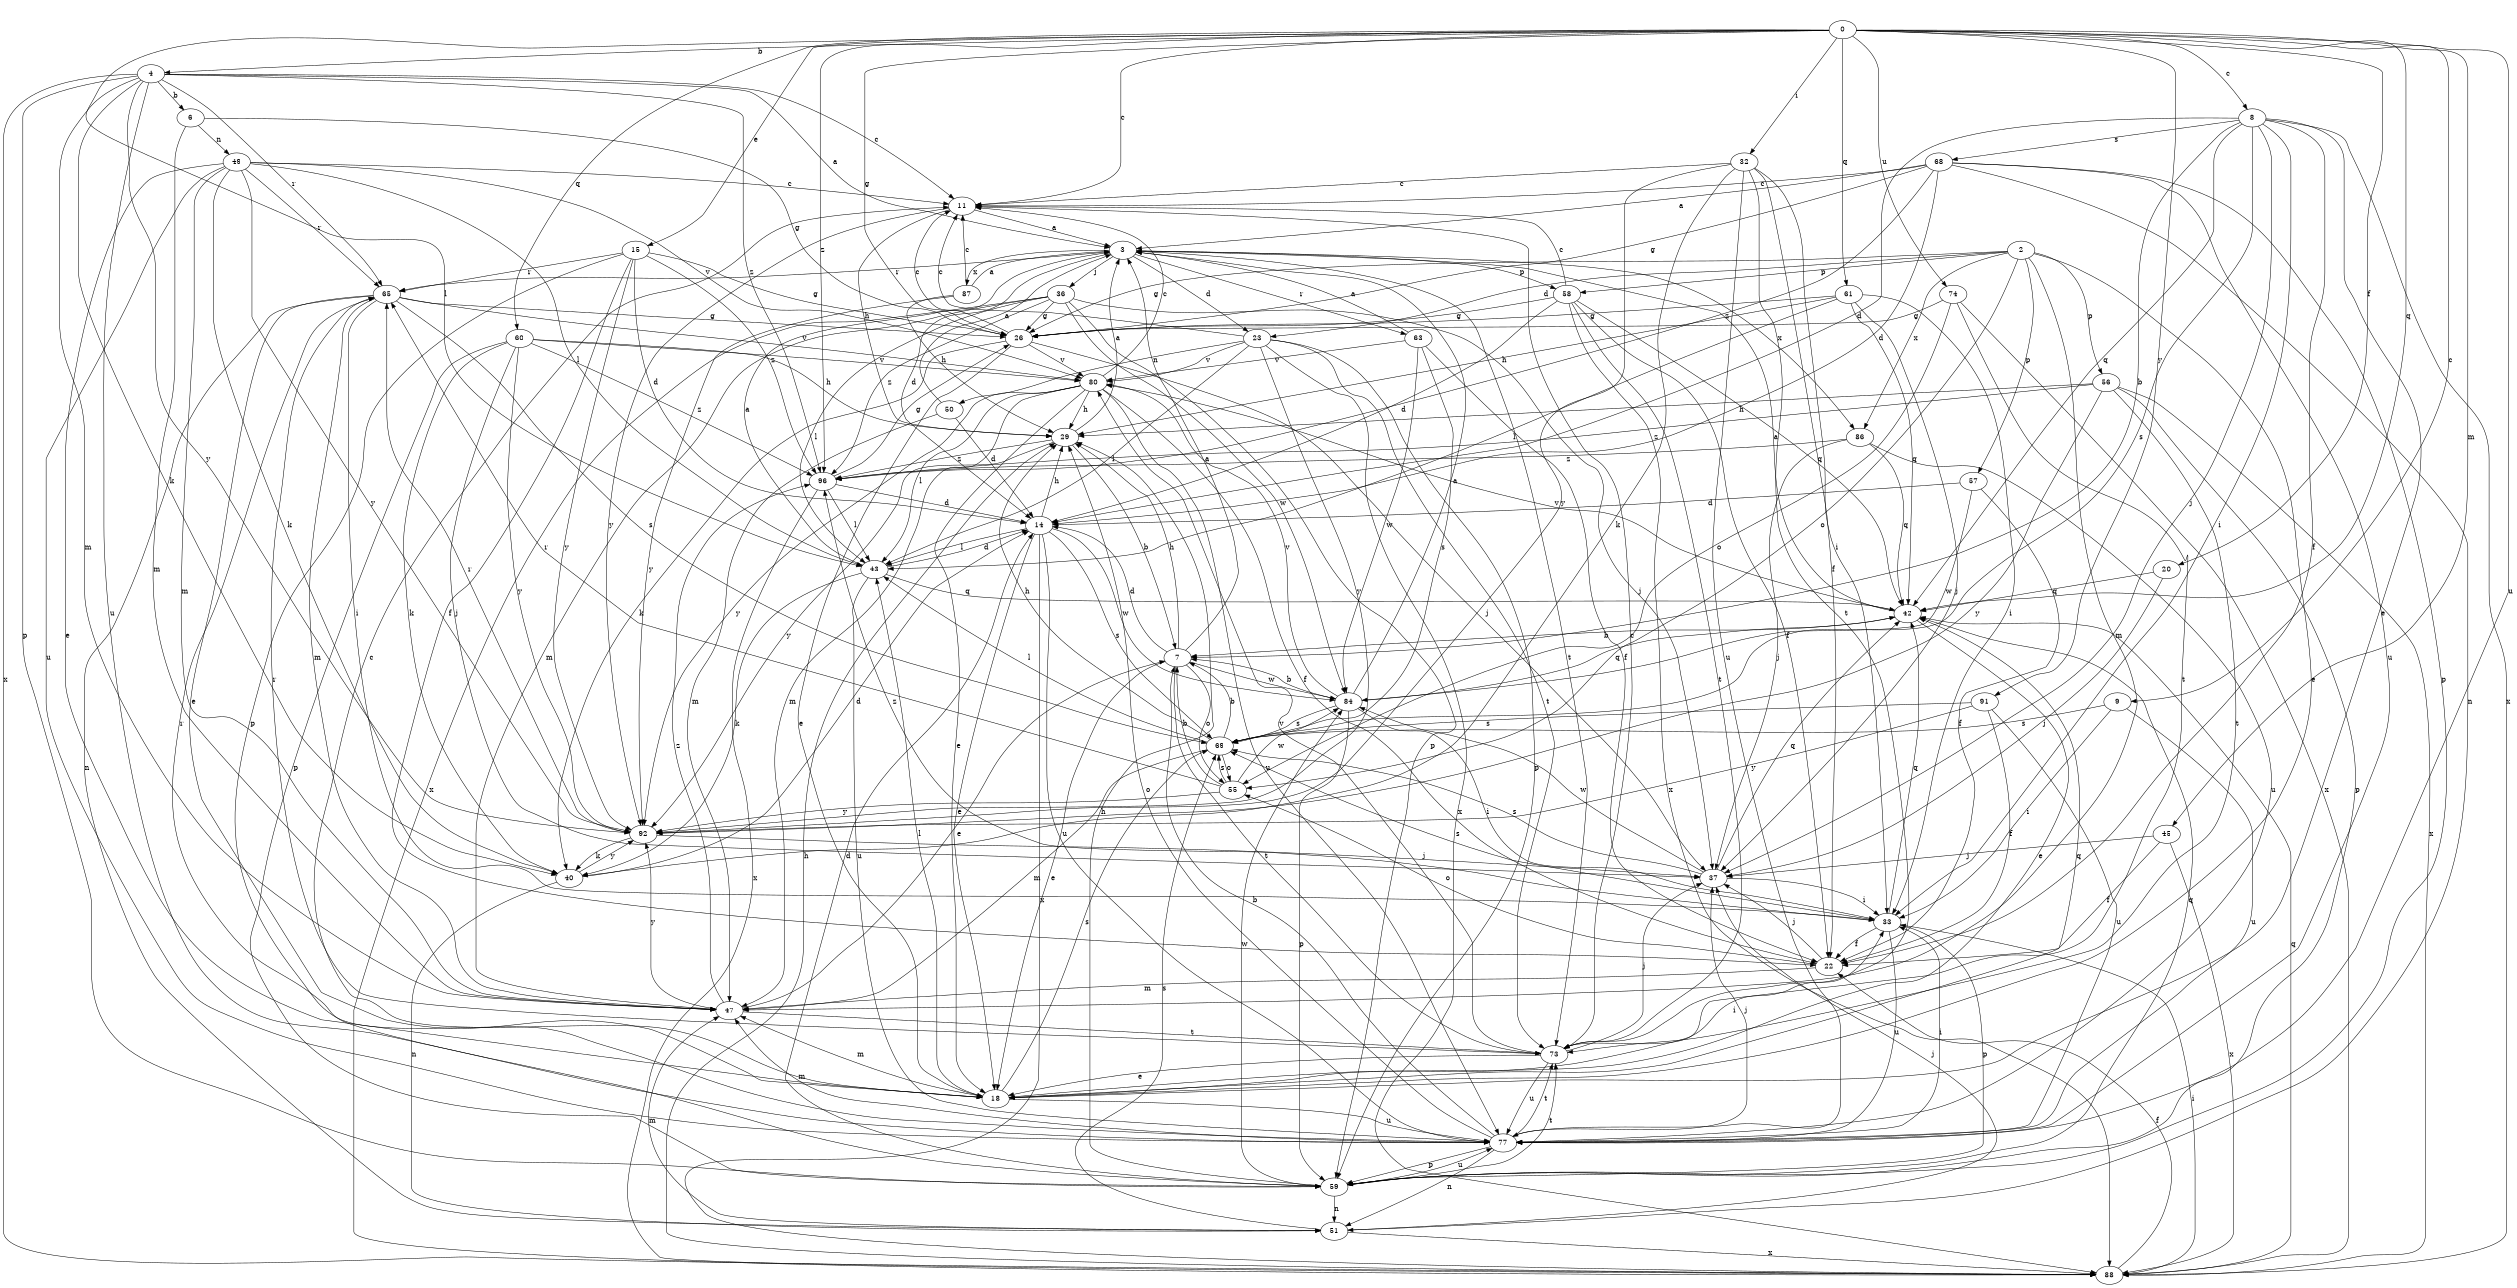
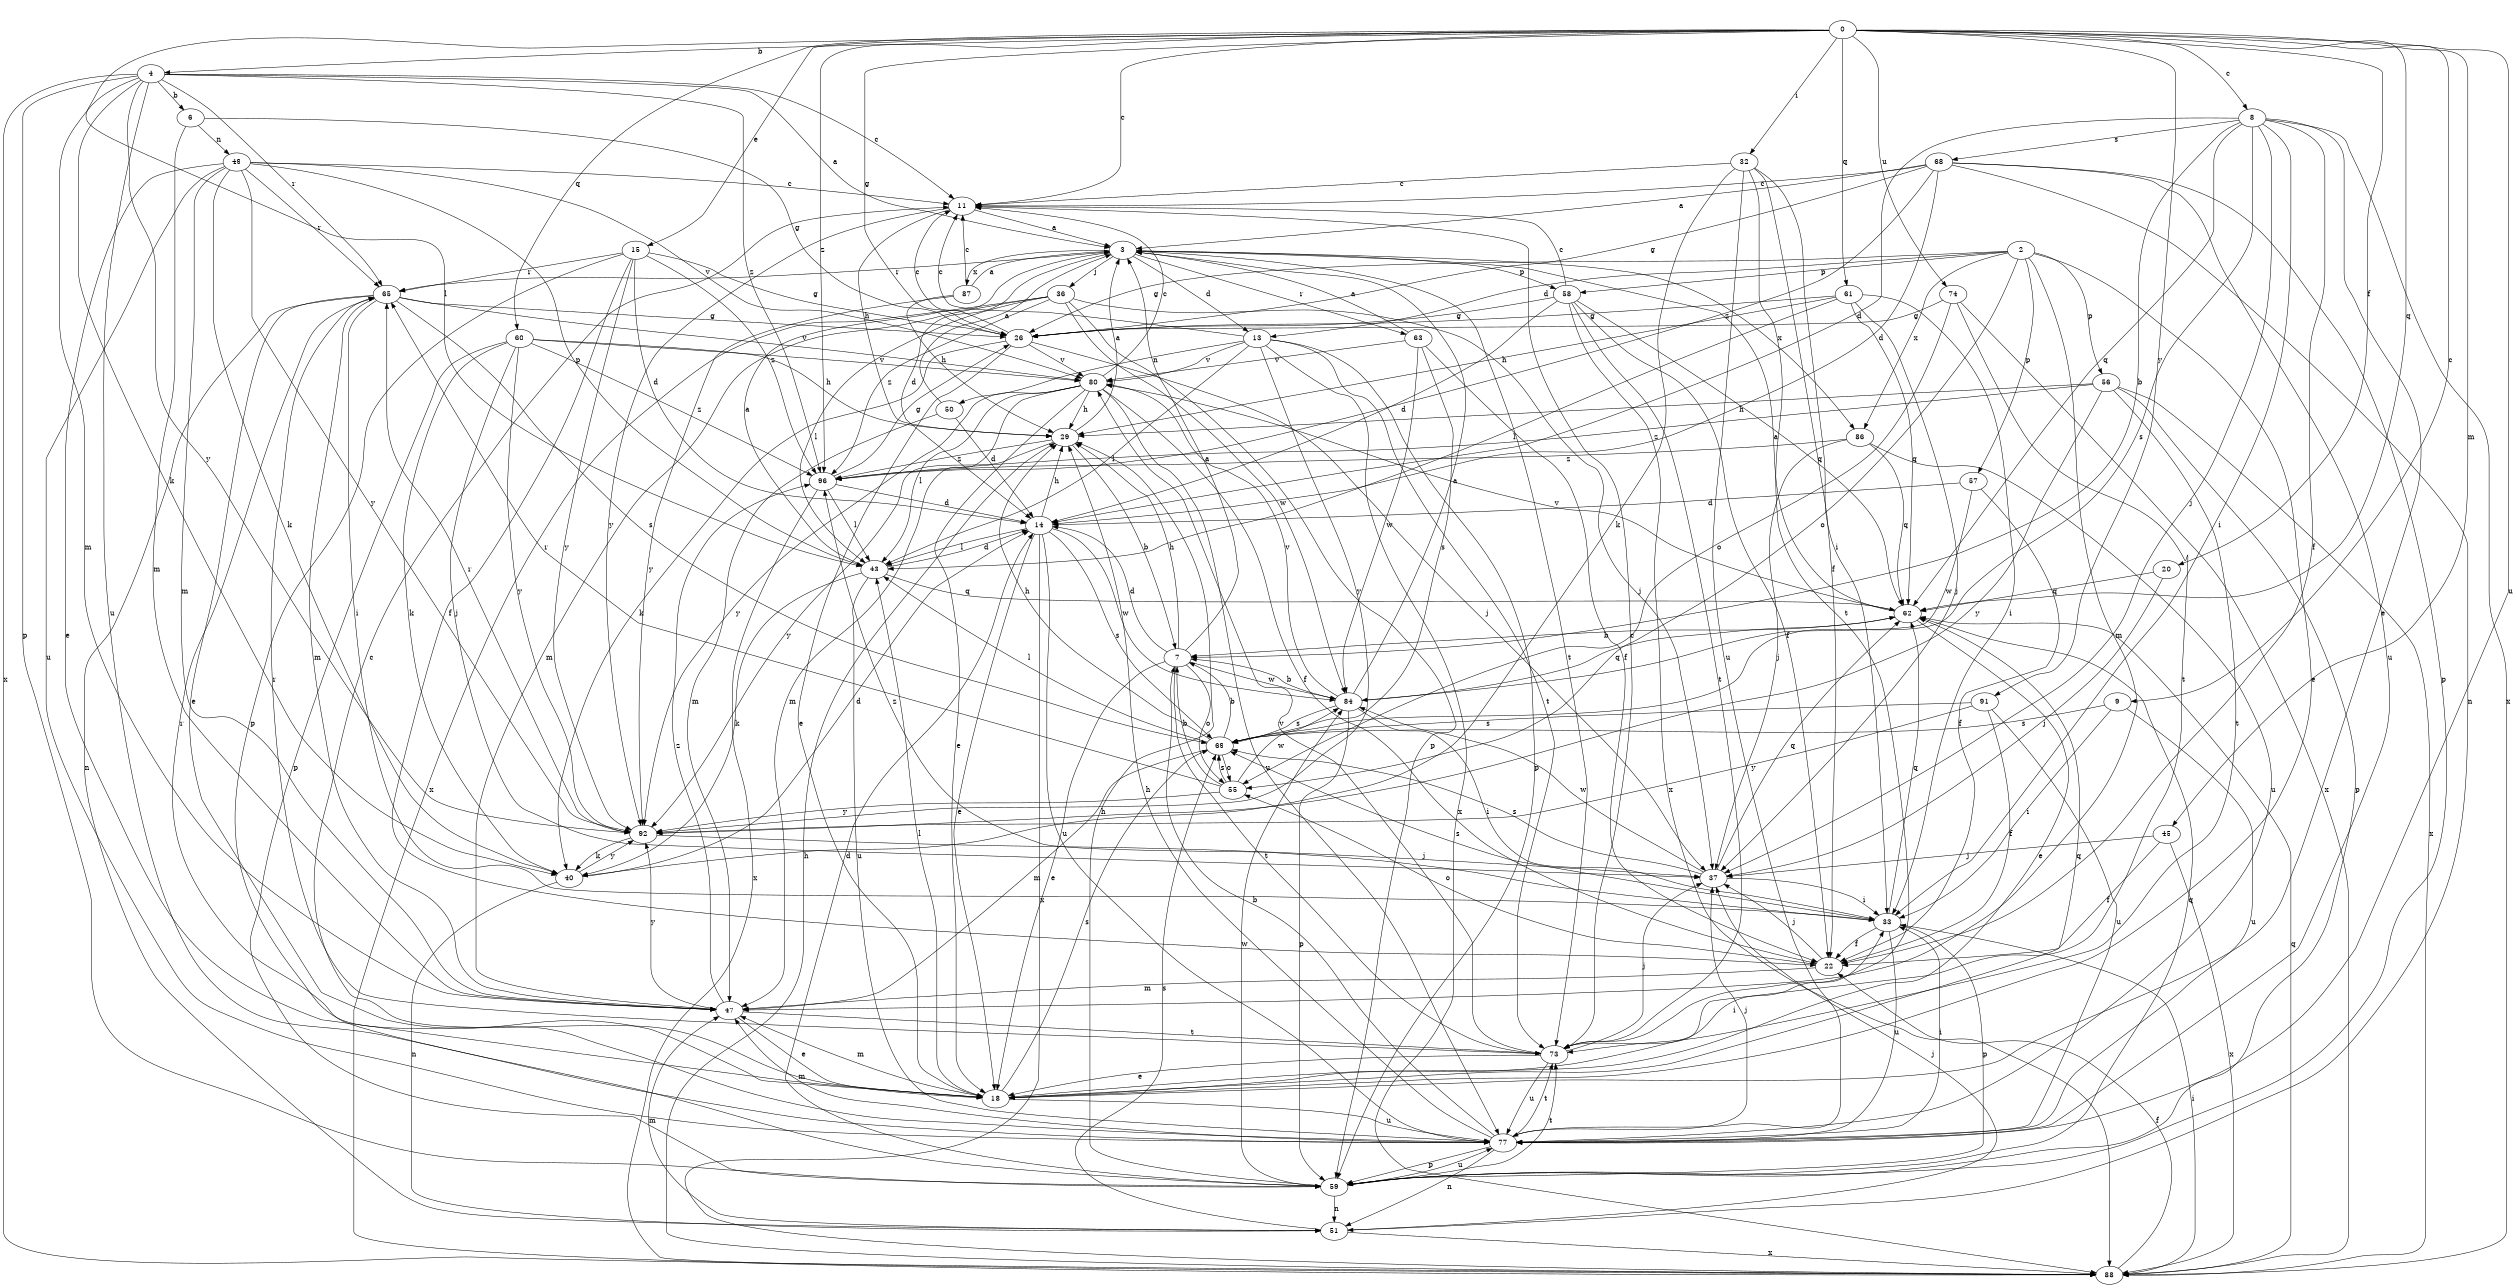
(1041, 316) -> none
(1257, 338) -> (1257, 338)
(578, 360) -> (578, 360)
(1908, 614) -> (1908, 614)
(1358, 751) -> none
(1148, 790) -> (1148, 790)
(926, 866) -> (823, 1078)
